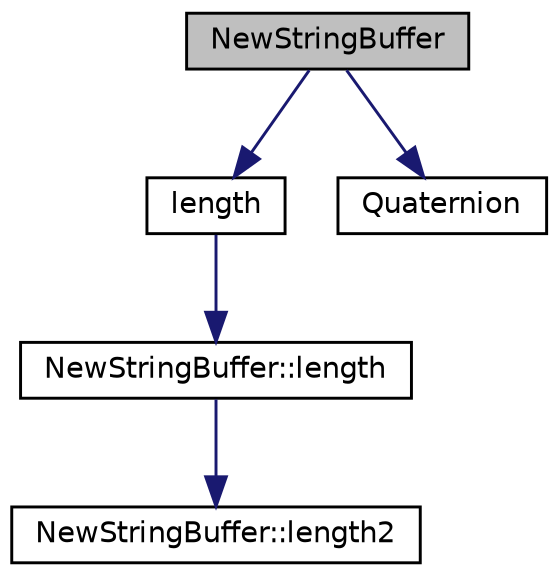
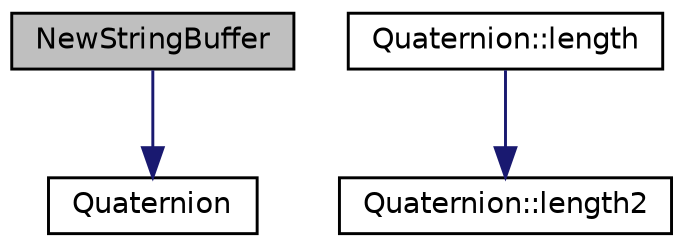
(216, 206) -> none
(216, 370) -> (505, 41)
(216, 535) -> (505, 206)
